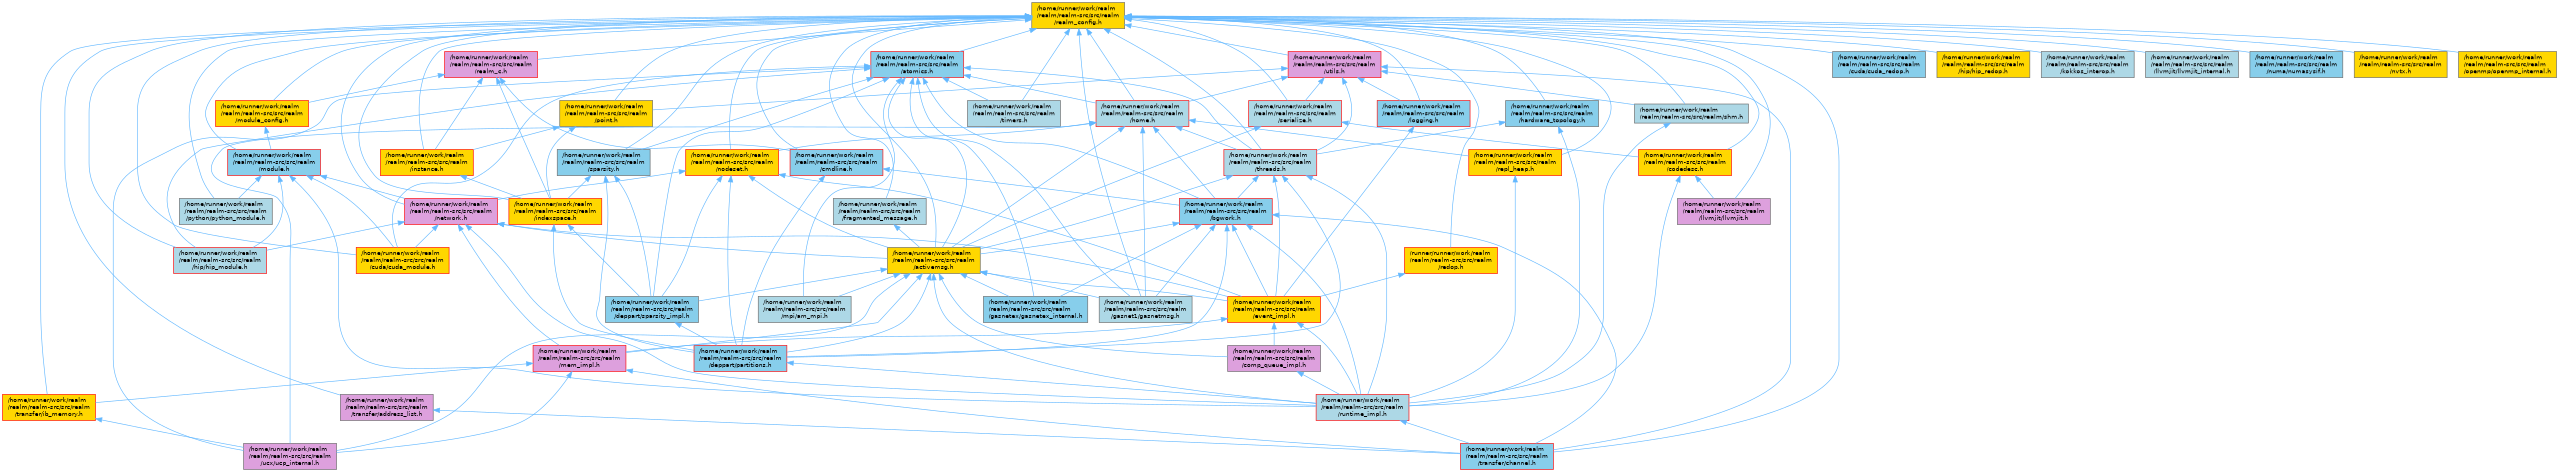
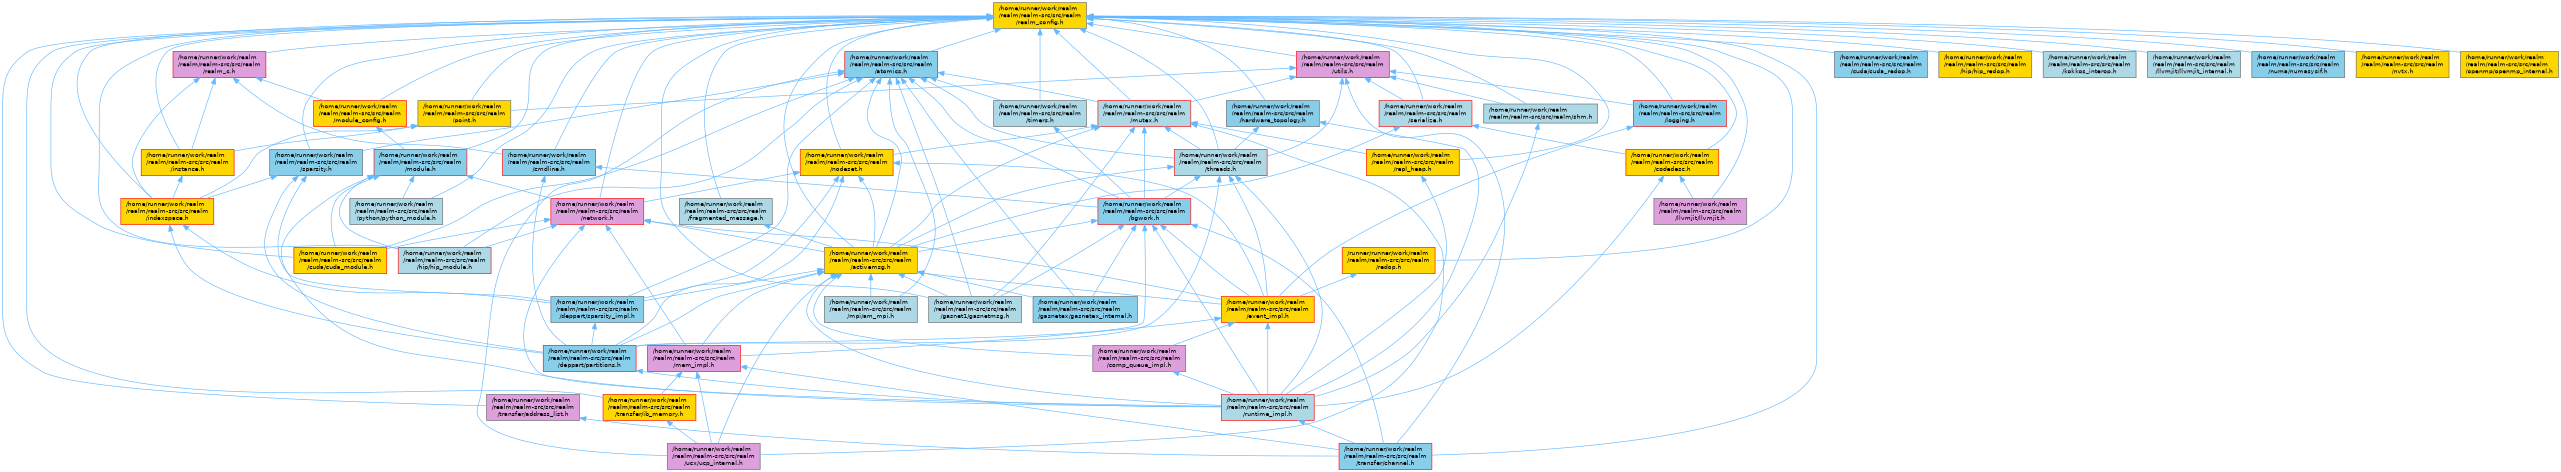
(1142, 114) -> (1144, 114)
none -> (1094, 165)
